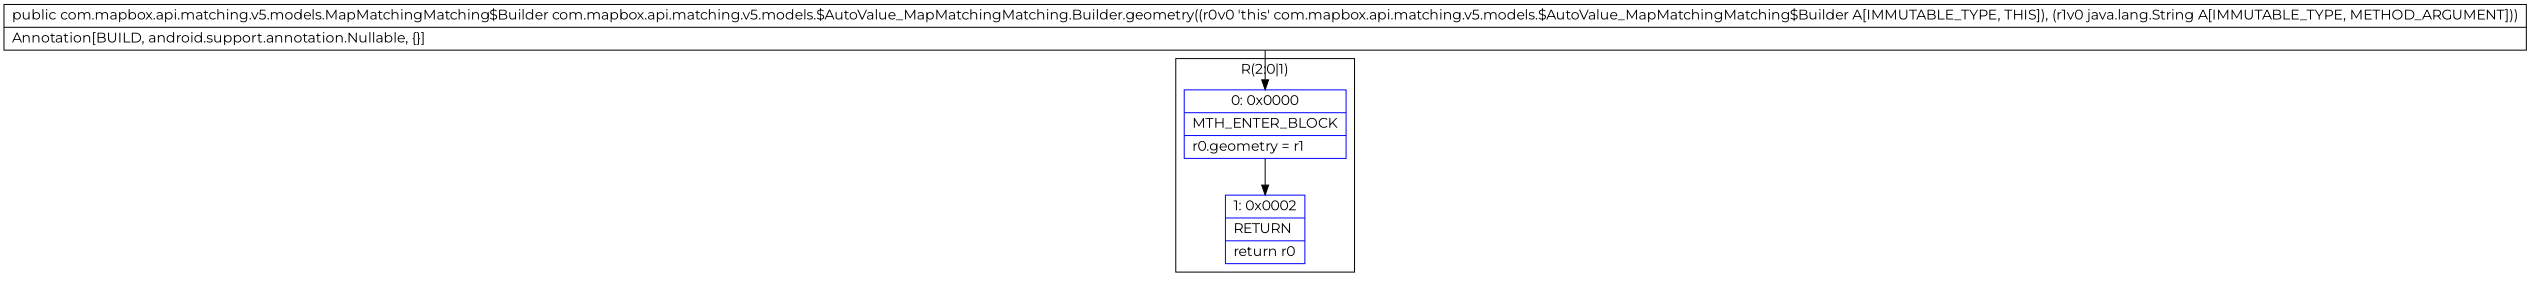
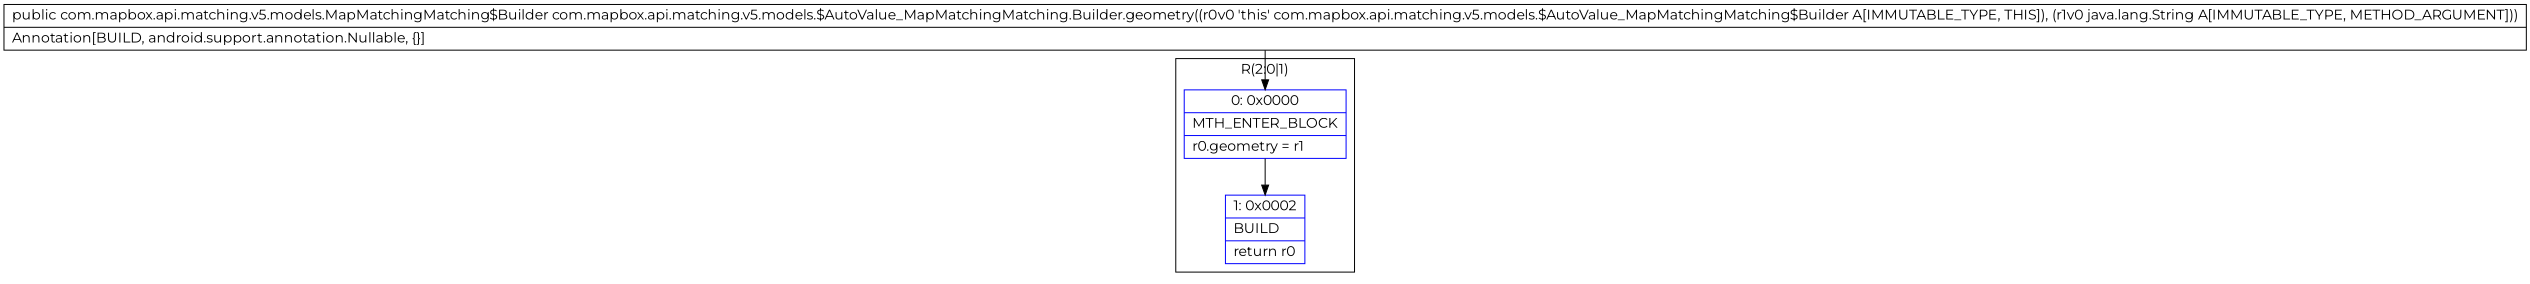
(1263, 229) -> (1256, 229)
